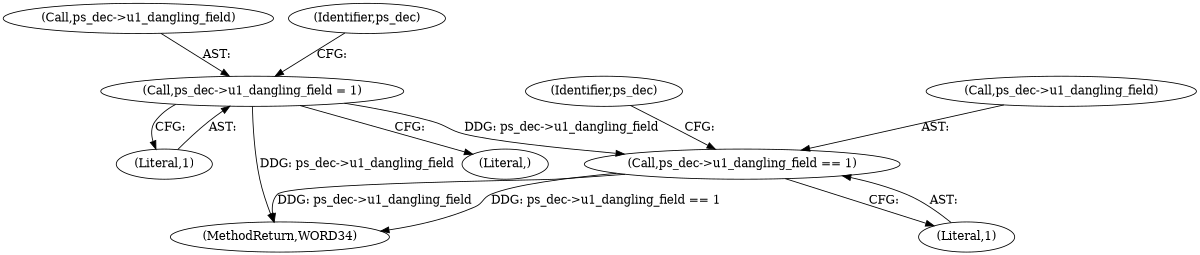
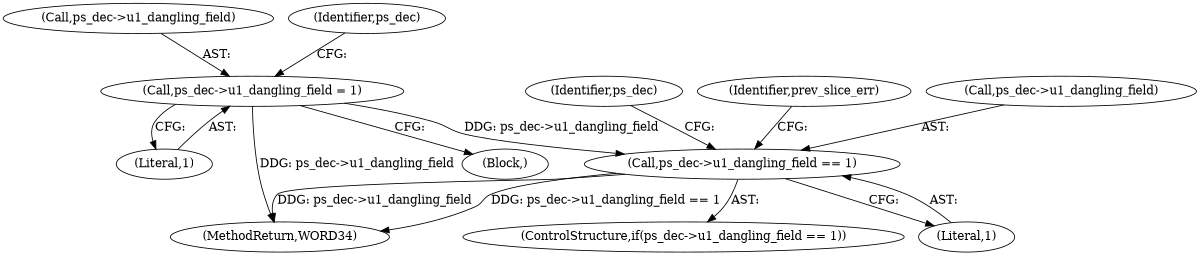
none -> (804, 91)
(505, 164) -> (505, 164)
none -> (684, 237)
